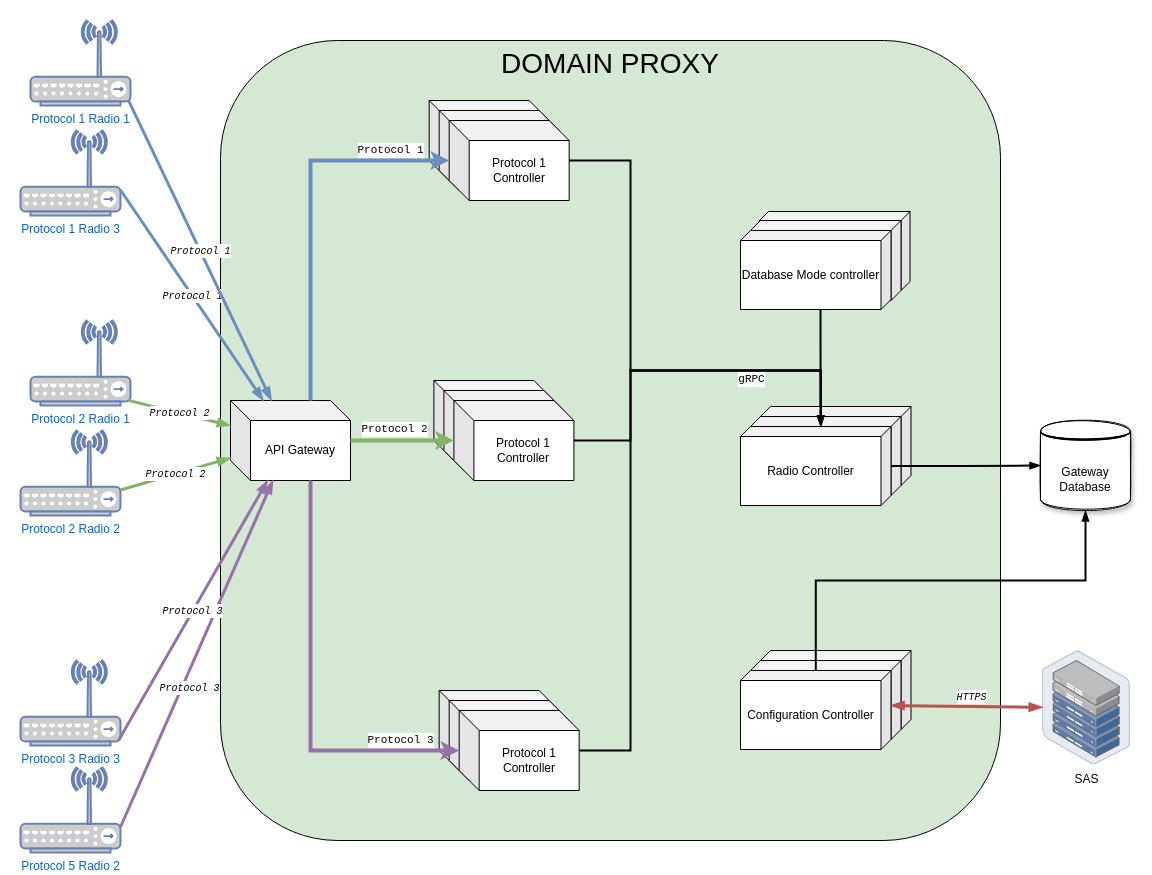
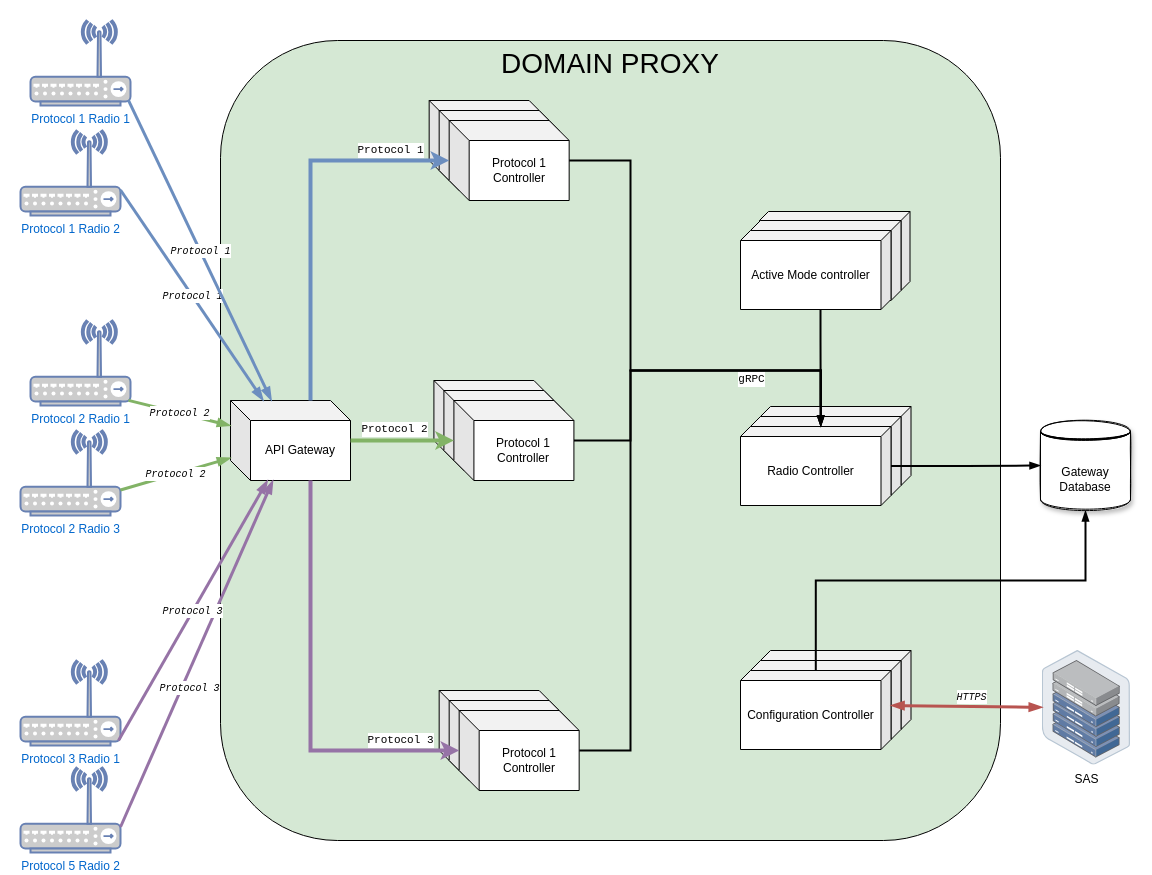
(71, 230) -> (71, 230)
(811, 276) -> (811, 276)
(71, 530) -> (71, 530)
(71, 760) -> (71, 760)
